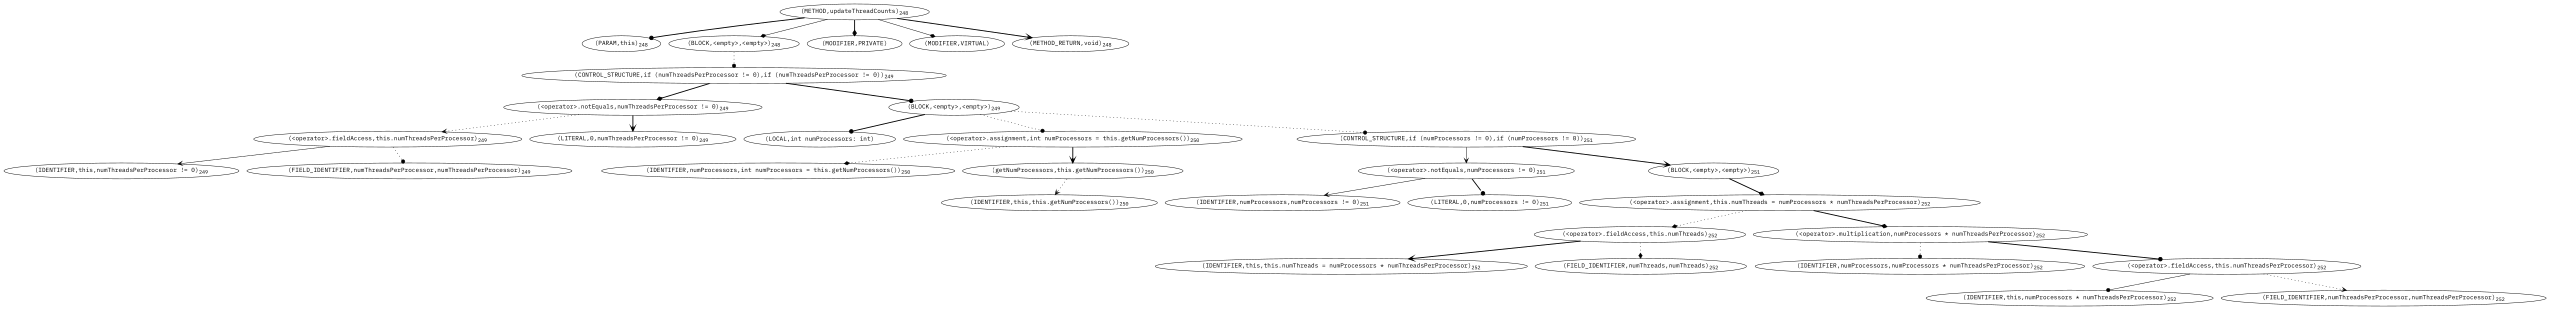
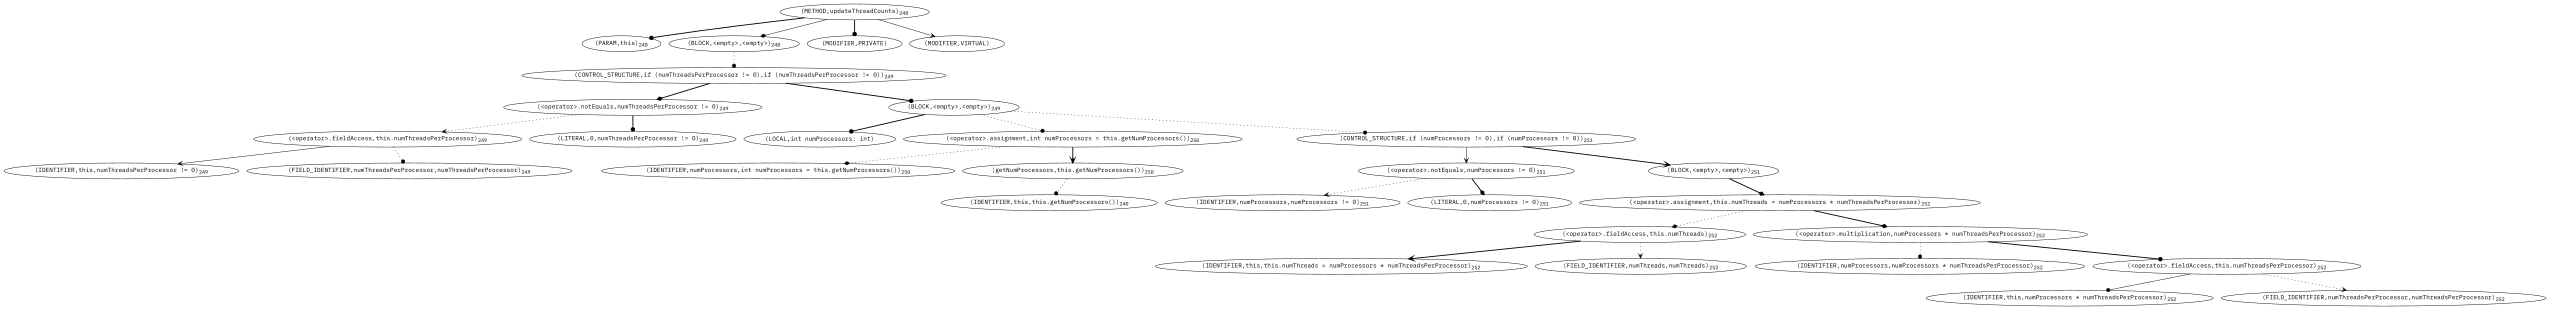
(855, 26) -> (855, 26)
(904, 27) -> (904, 27)
(1071, 44) -> none
(633, 121) -> (633, 121)
(1062, 185) -> (1062, 185)
(1476, 185) -> (1476, 185)
(1377, 186) -> (1377, 186)
(1124, 202) -> (1124, 202)
(1640, 248) -> (1640, 248)
